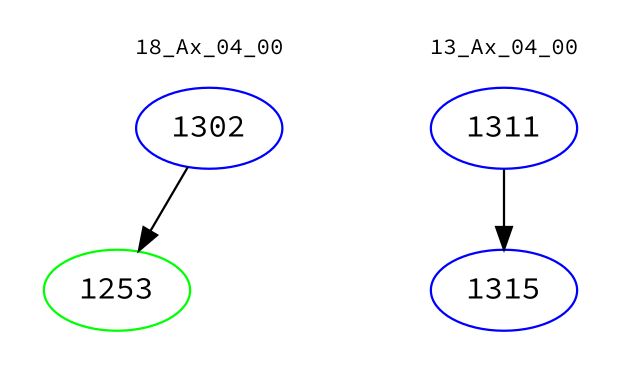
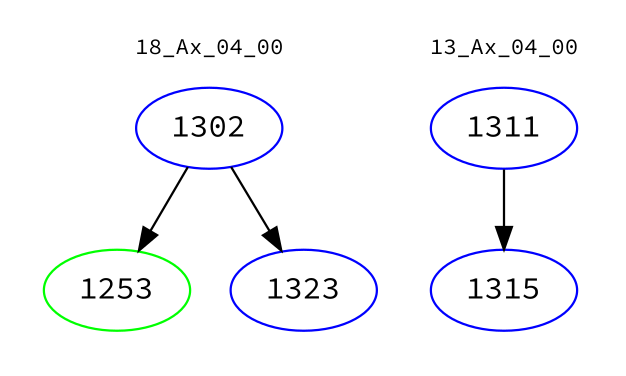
none -> (304, 290)
